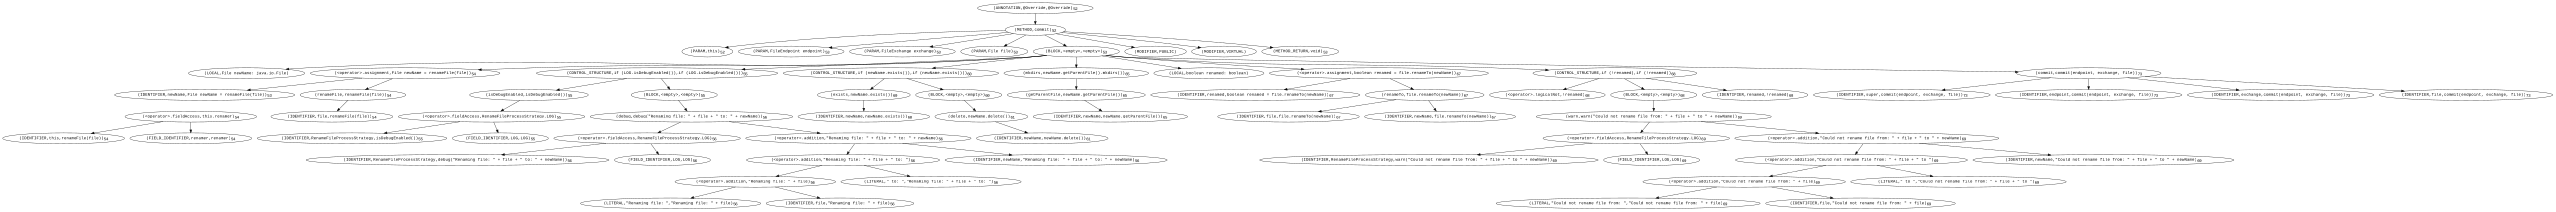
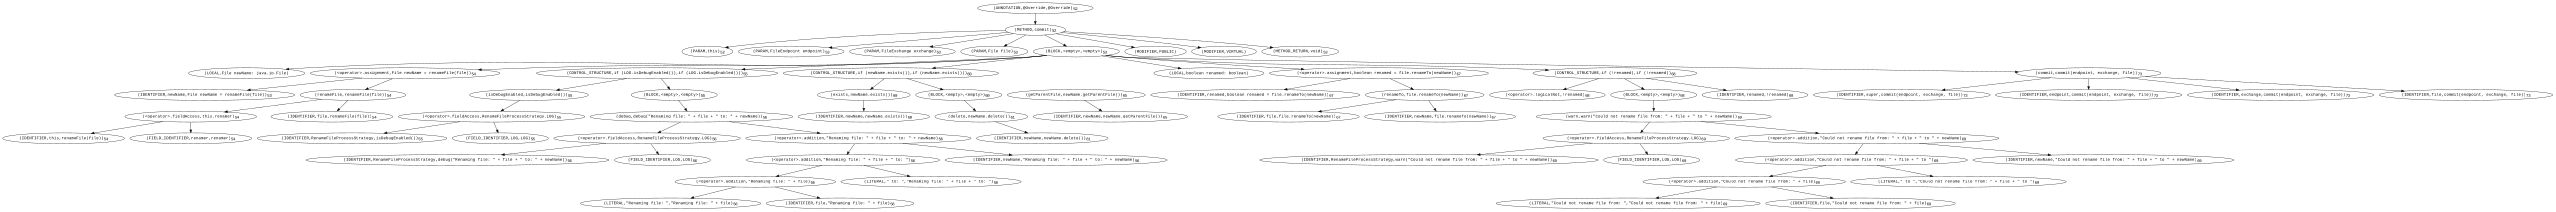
(1076, 73) -> none
none -> (275, 105)
